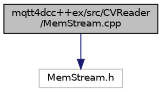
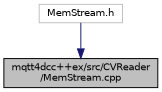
(81, 46) -> (81, 36)
